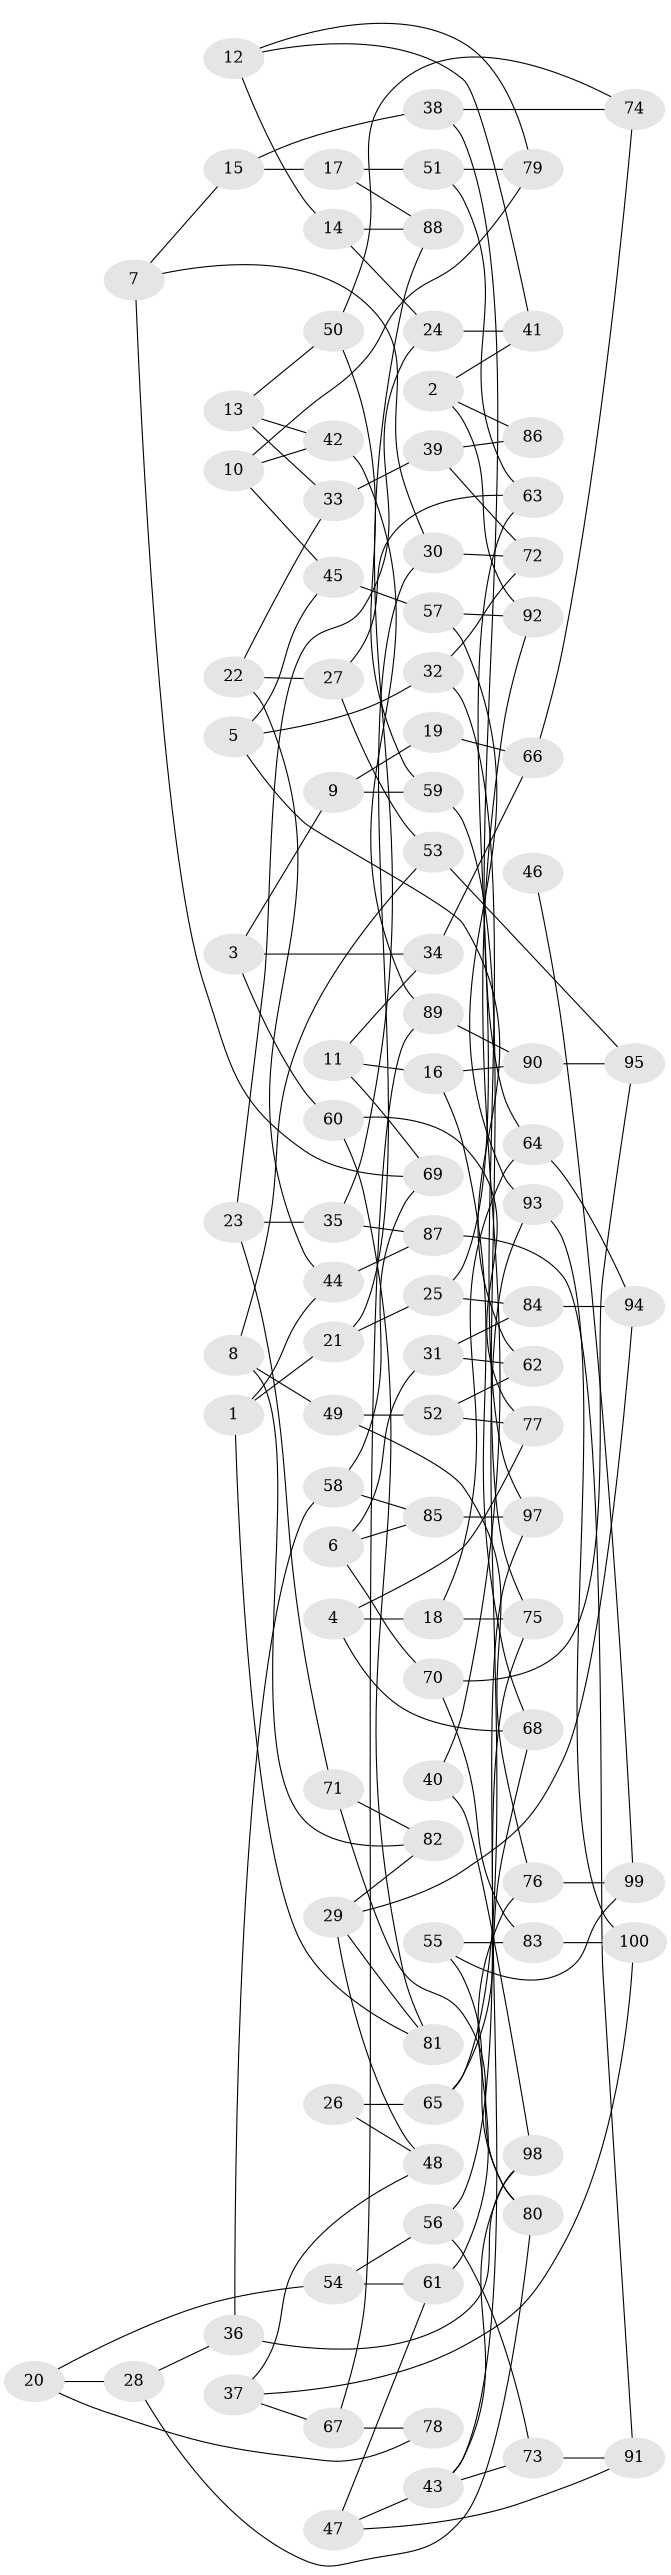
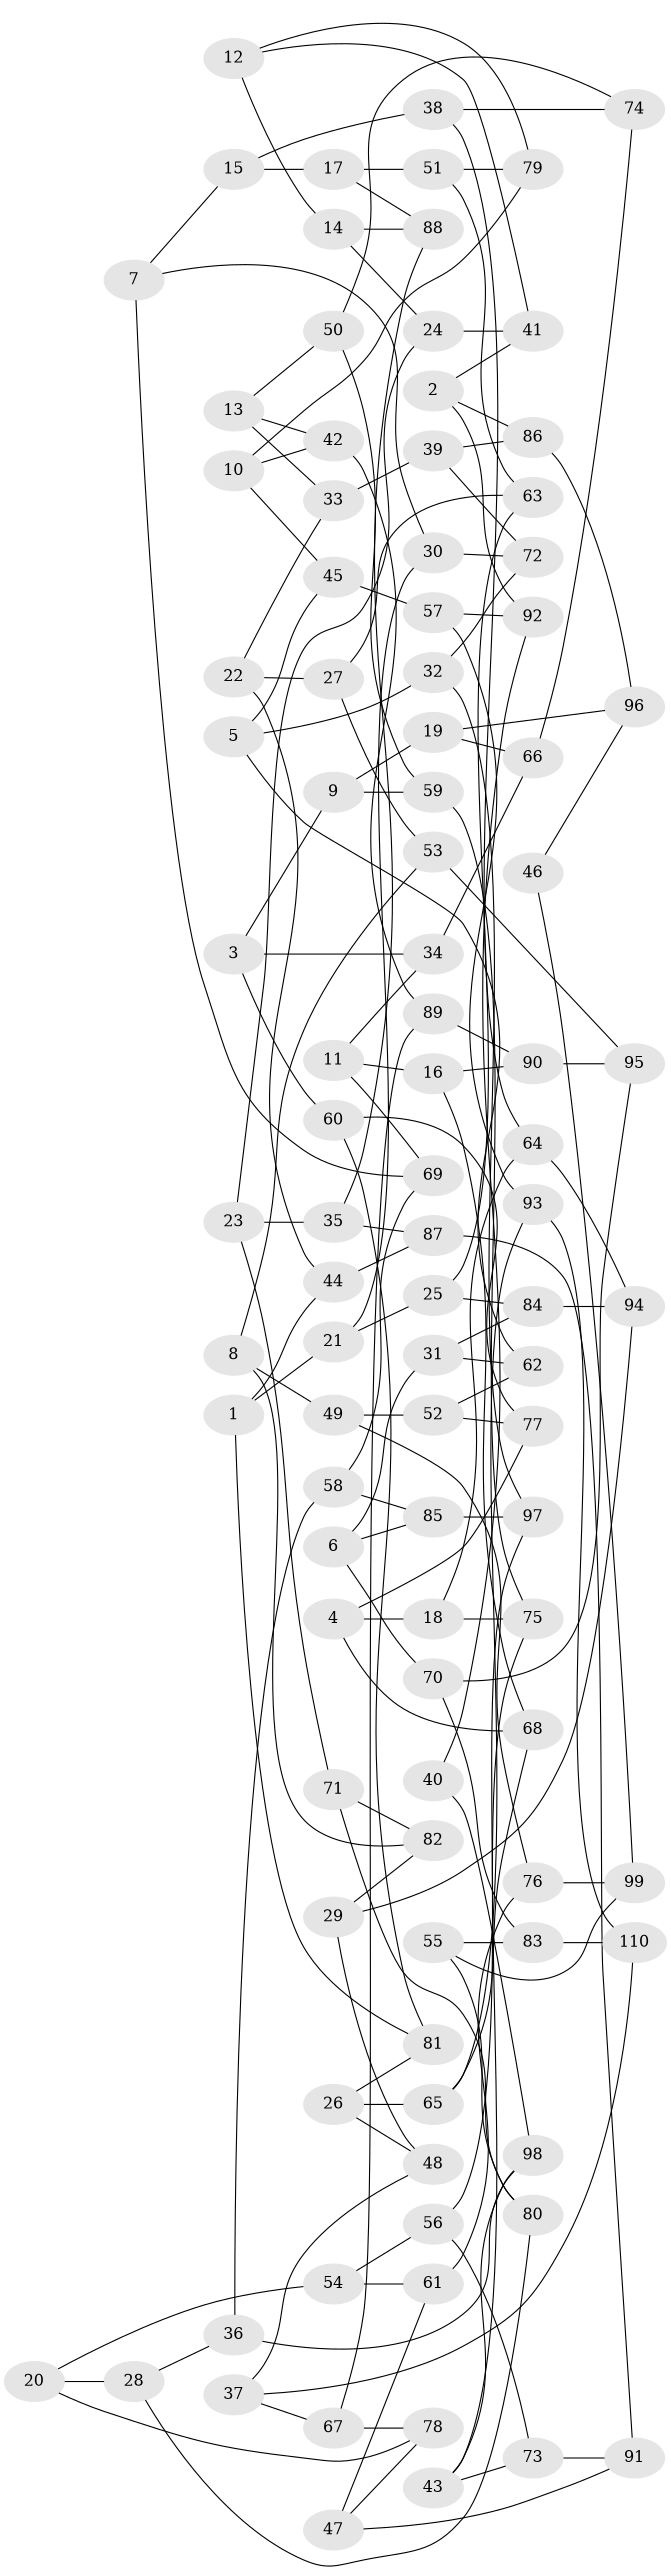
none -> (635, 707)
(635, 1943) -> (635, 1943)
(382, 1982) -> (384, 2075)
(383, 2509) -> (383, 2479)
